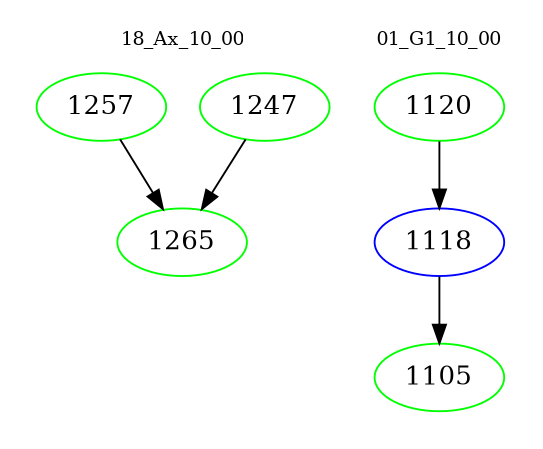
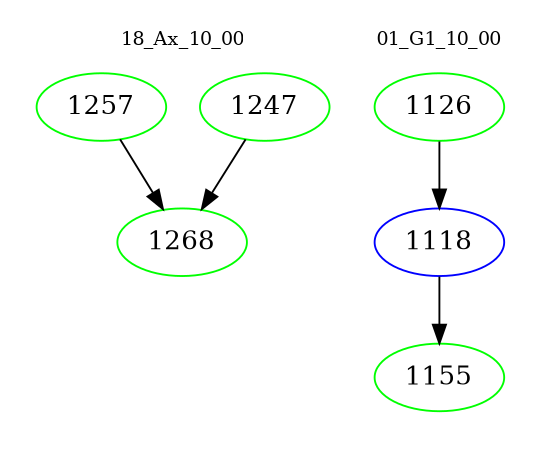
(439, 107) -> (439, 107)
(182, 242) -> (182, 242)
(439, 377) -> (439, 377)
